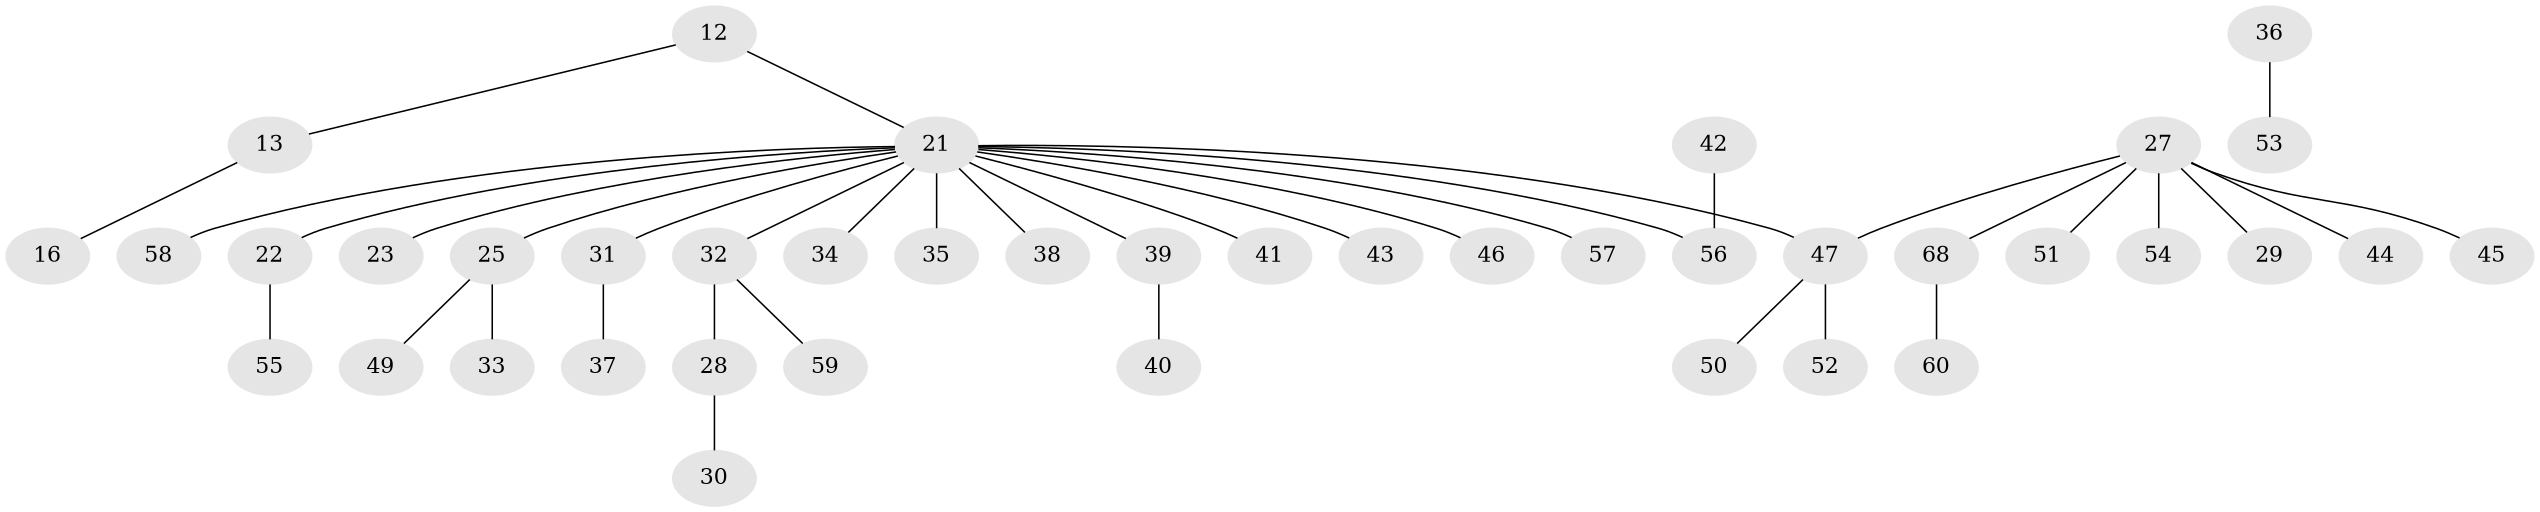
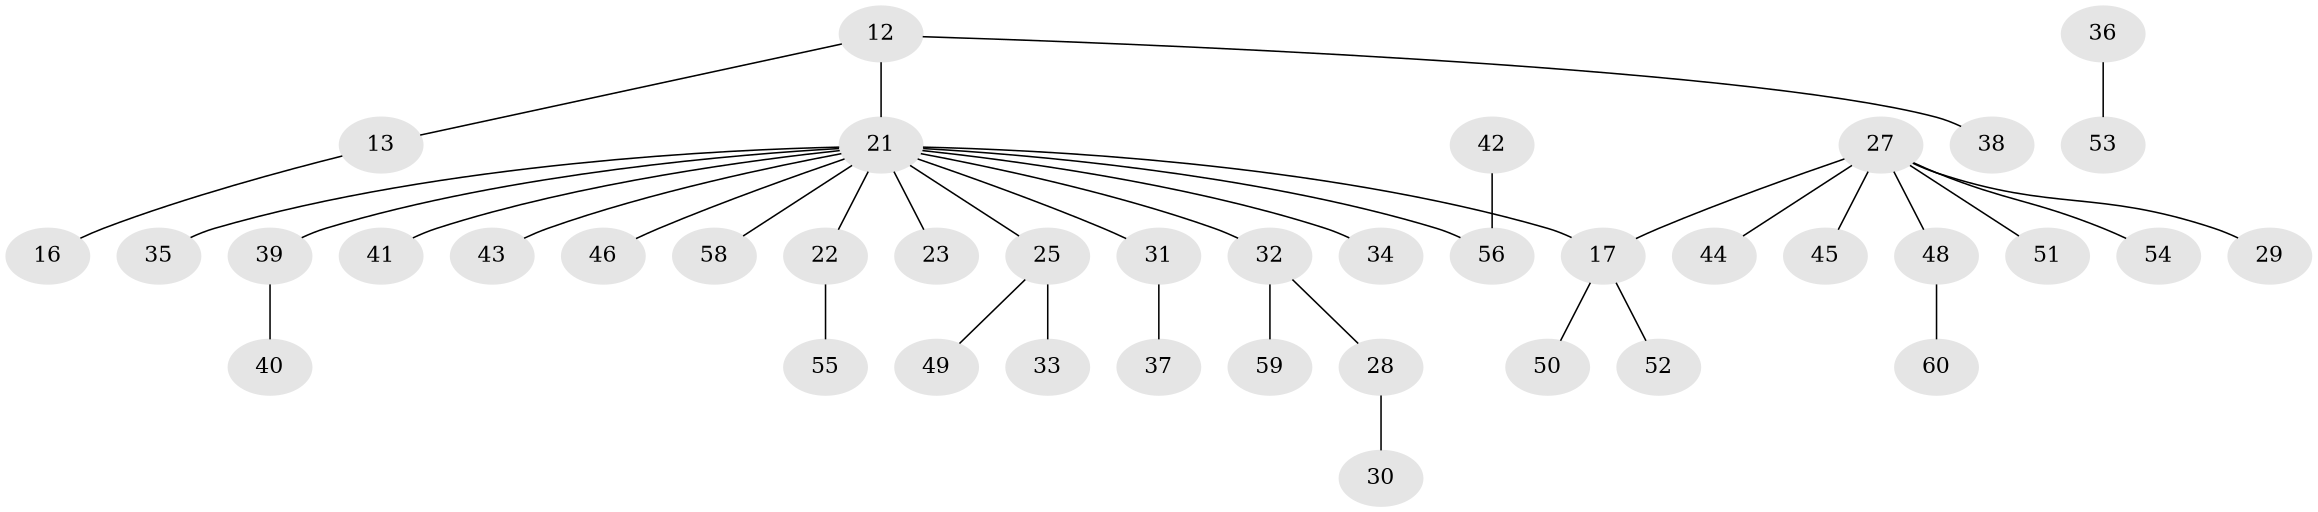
(992, 200) -> (1444, 61)
(1603, 256) -> none
(1825, 256) -> (1603, 256)
(1937, 256) -> (1937, 256)
